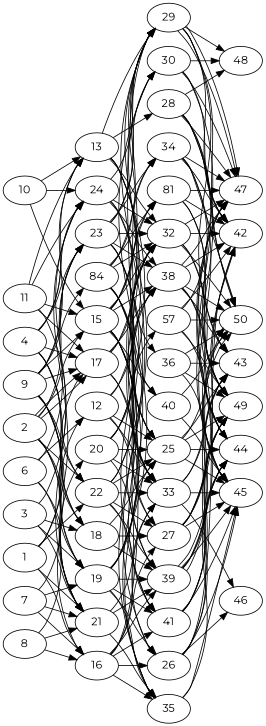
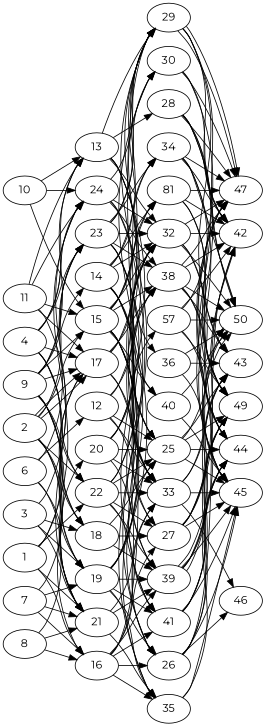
(241, 61) -> none
(97, 277) -> (97, 277)
(201, 383) -> none
(61, 508) -> (61, 486)
(133, 510) -> (133, 489)
